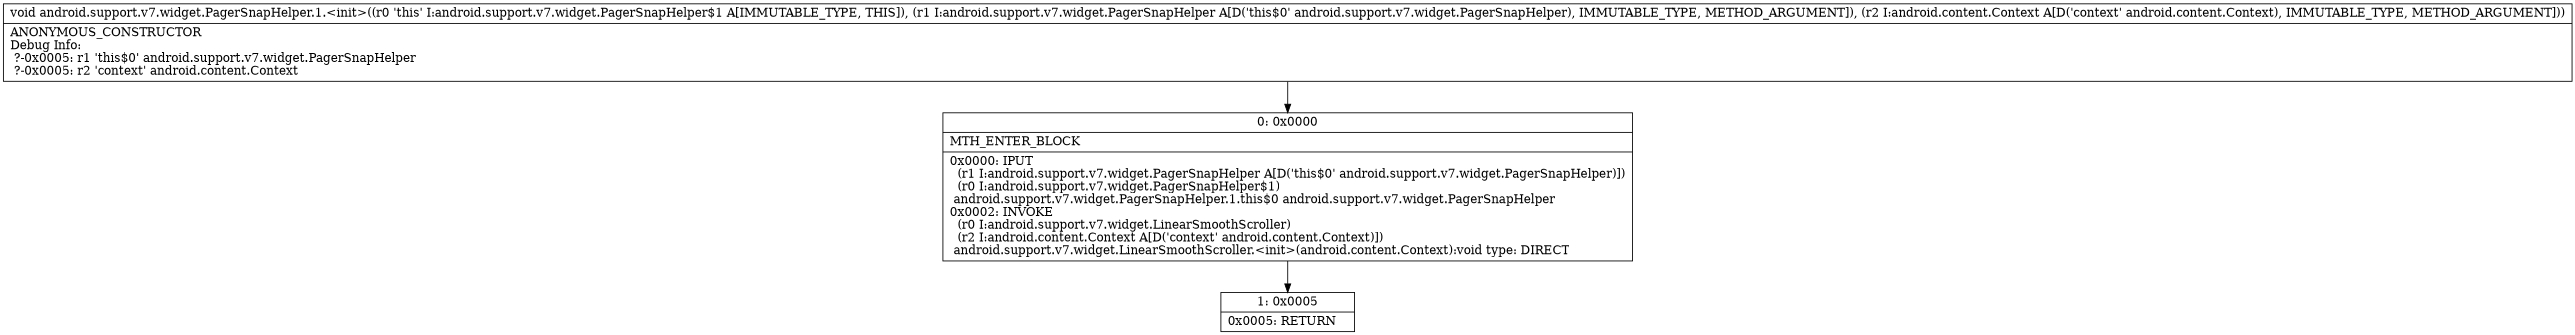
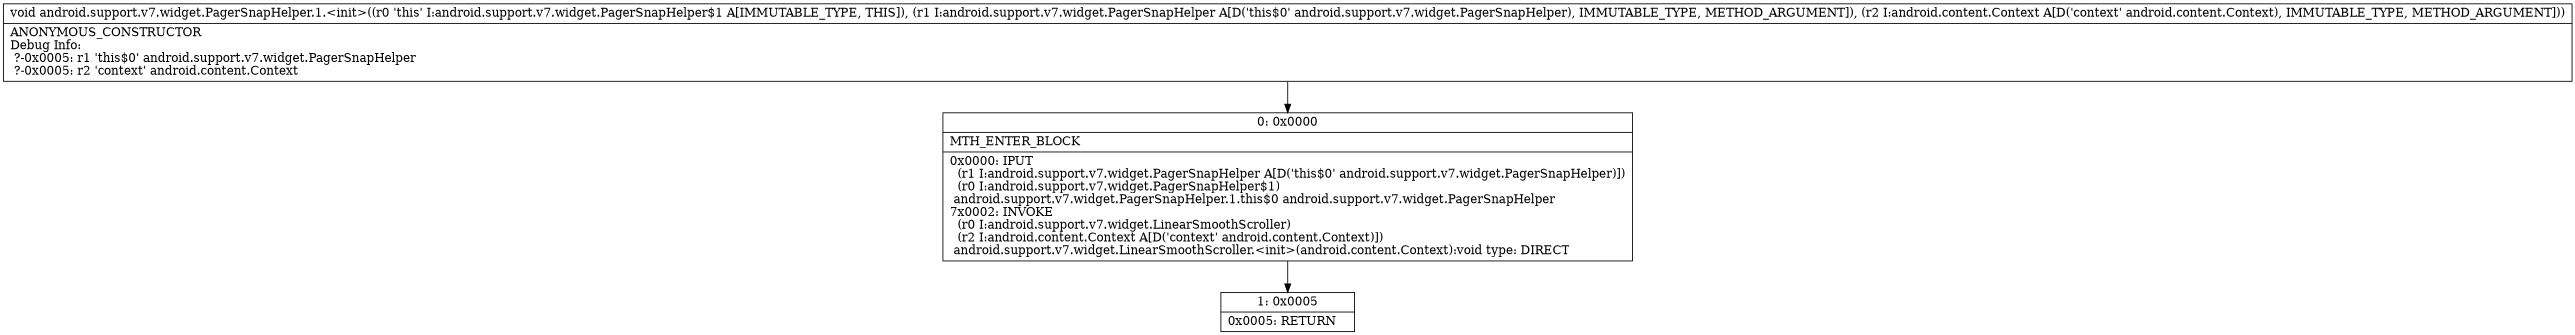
(1005, 212) -> (1005, 212)
